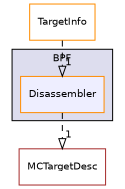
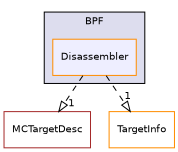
(62, 55) -> (116, 90)
